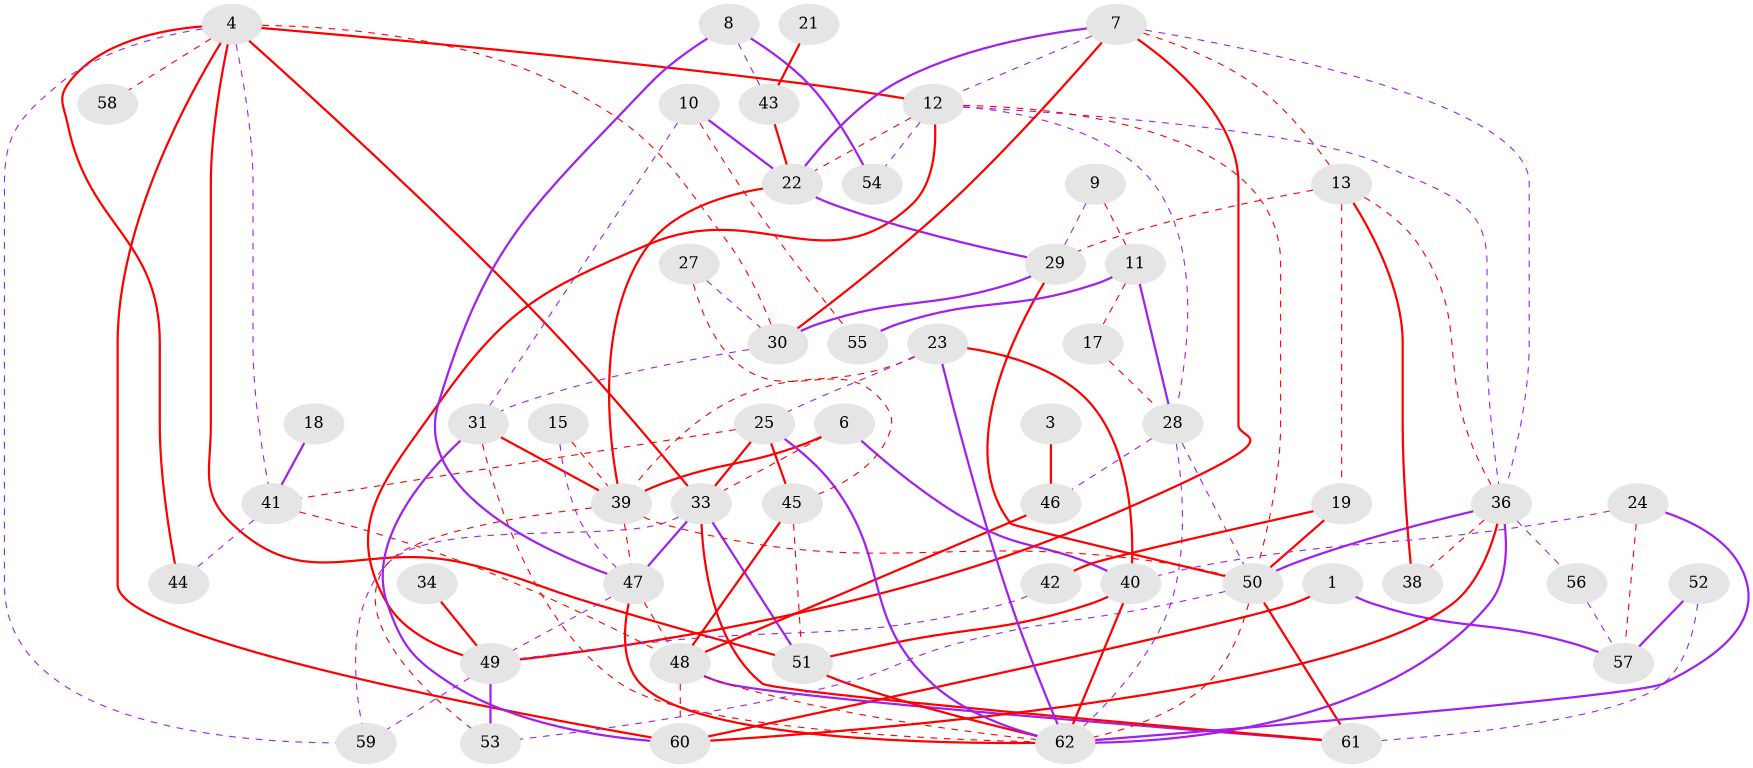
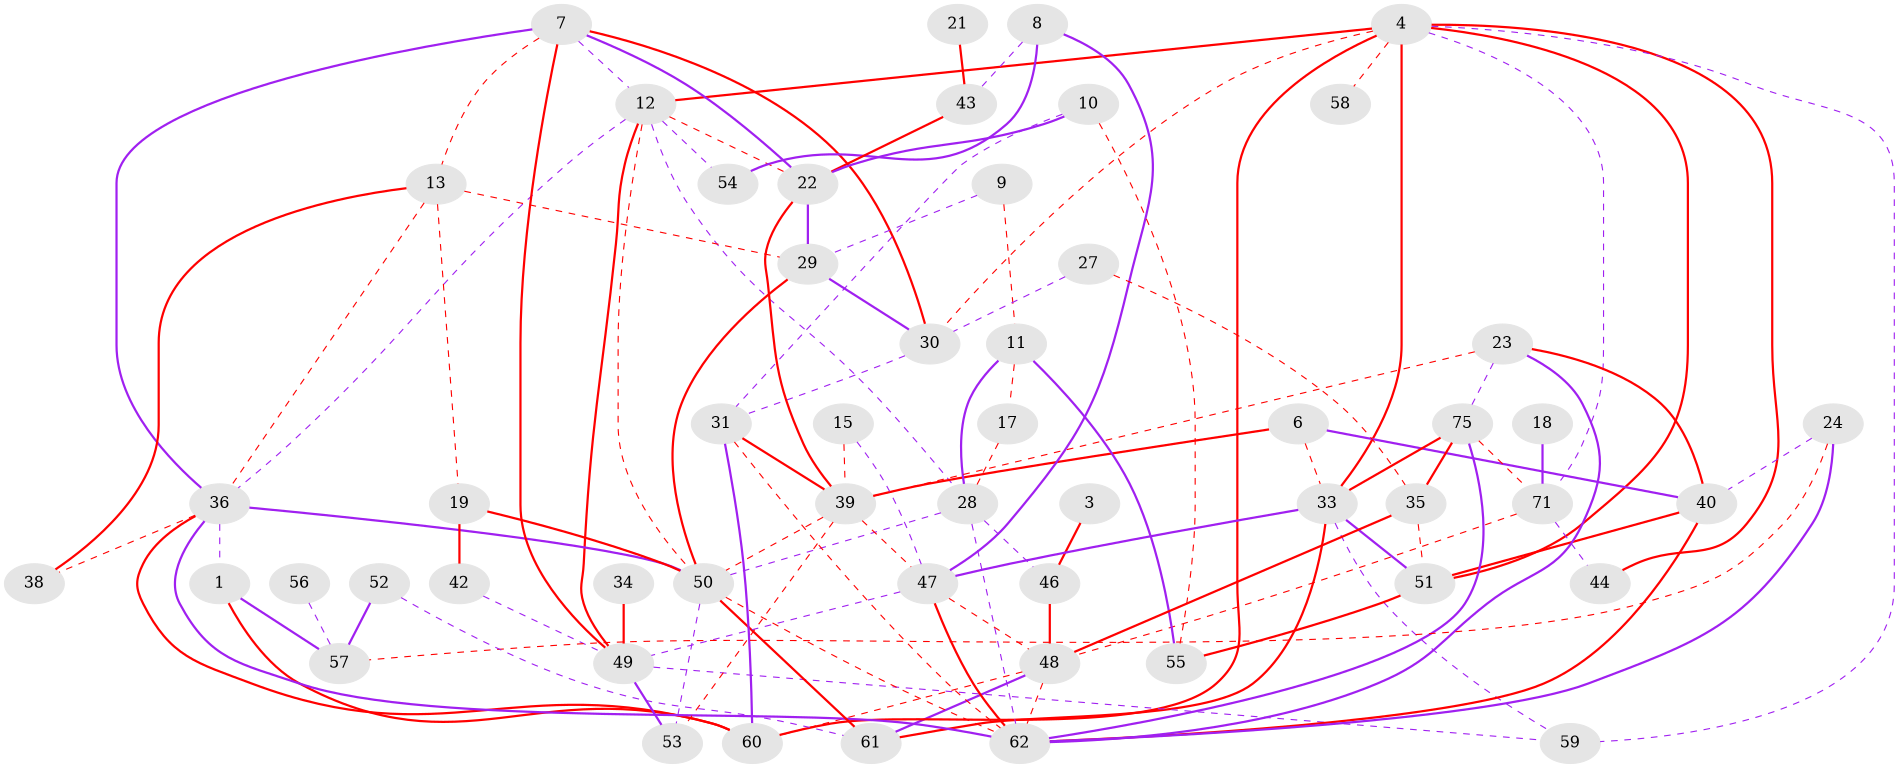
(1493, 135) -> (153, 134)
(765, 424) -> (1463, 424)
(272, 504) -> (1543, 504)
(792, 504) -> (1416, 504)
(1539, 544) -> (220, 544)
(931, 709) -> (1308, 627)
